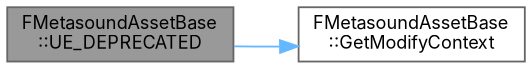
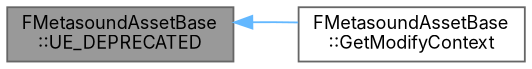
(257, 47) -> (275, 22)
